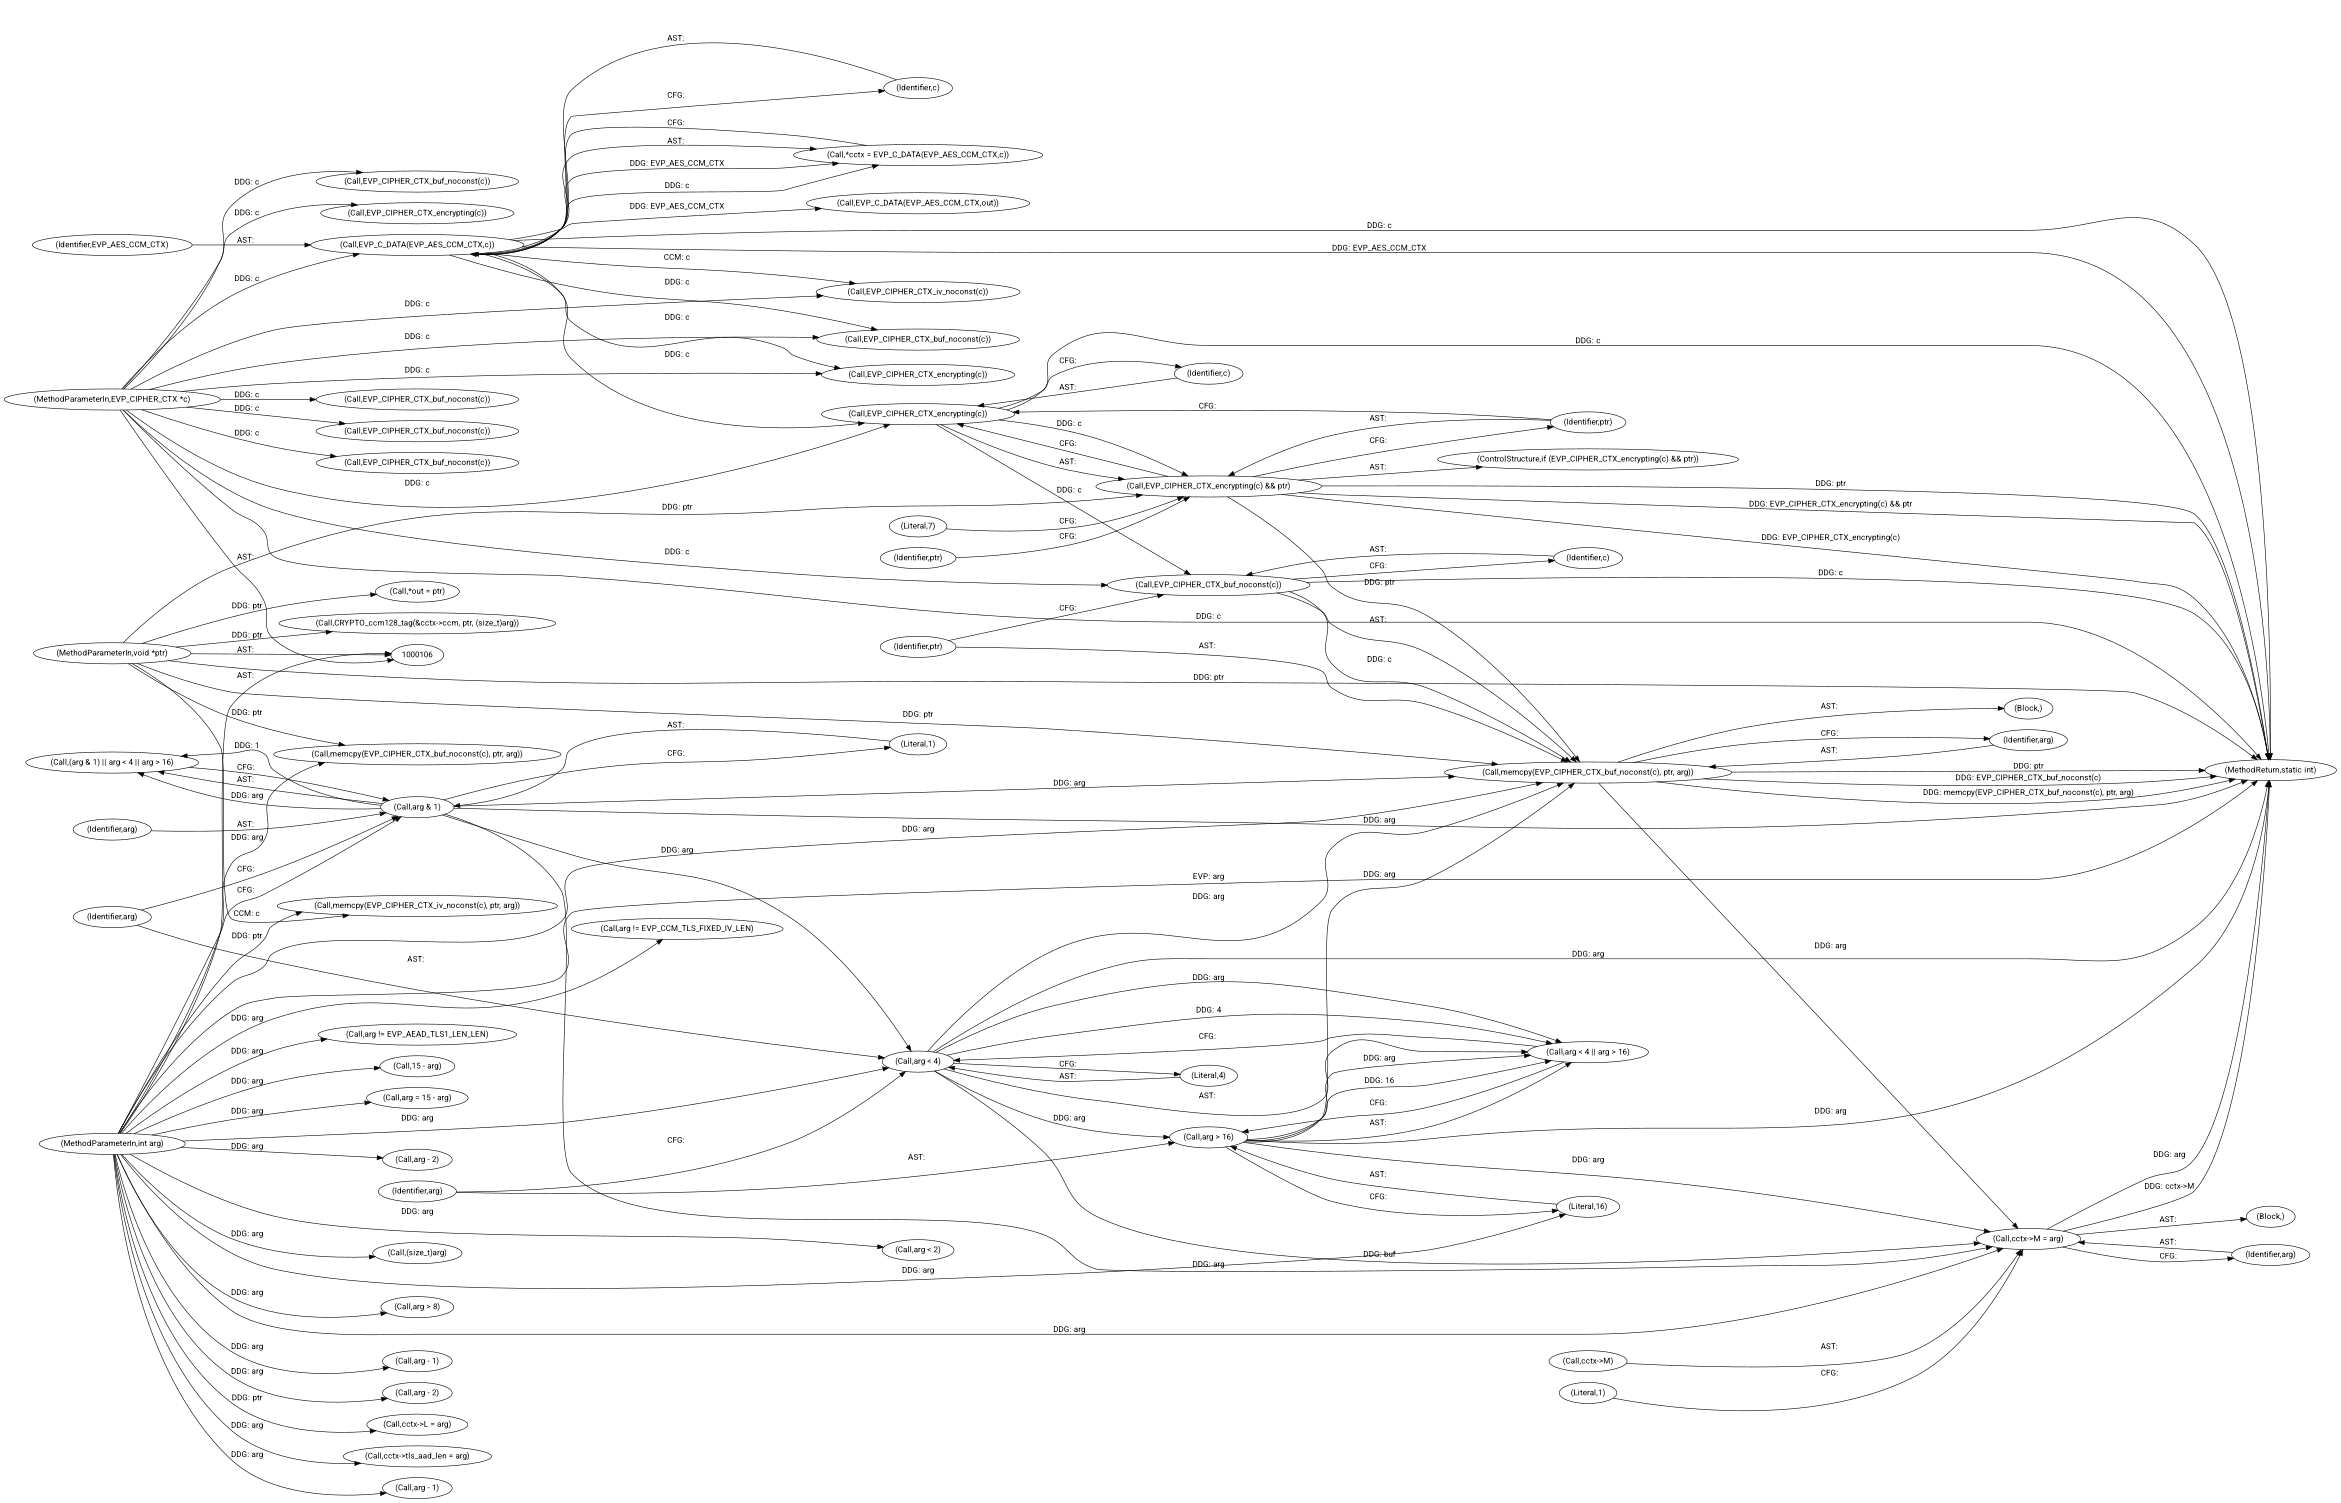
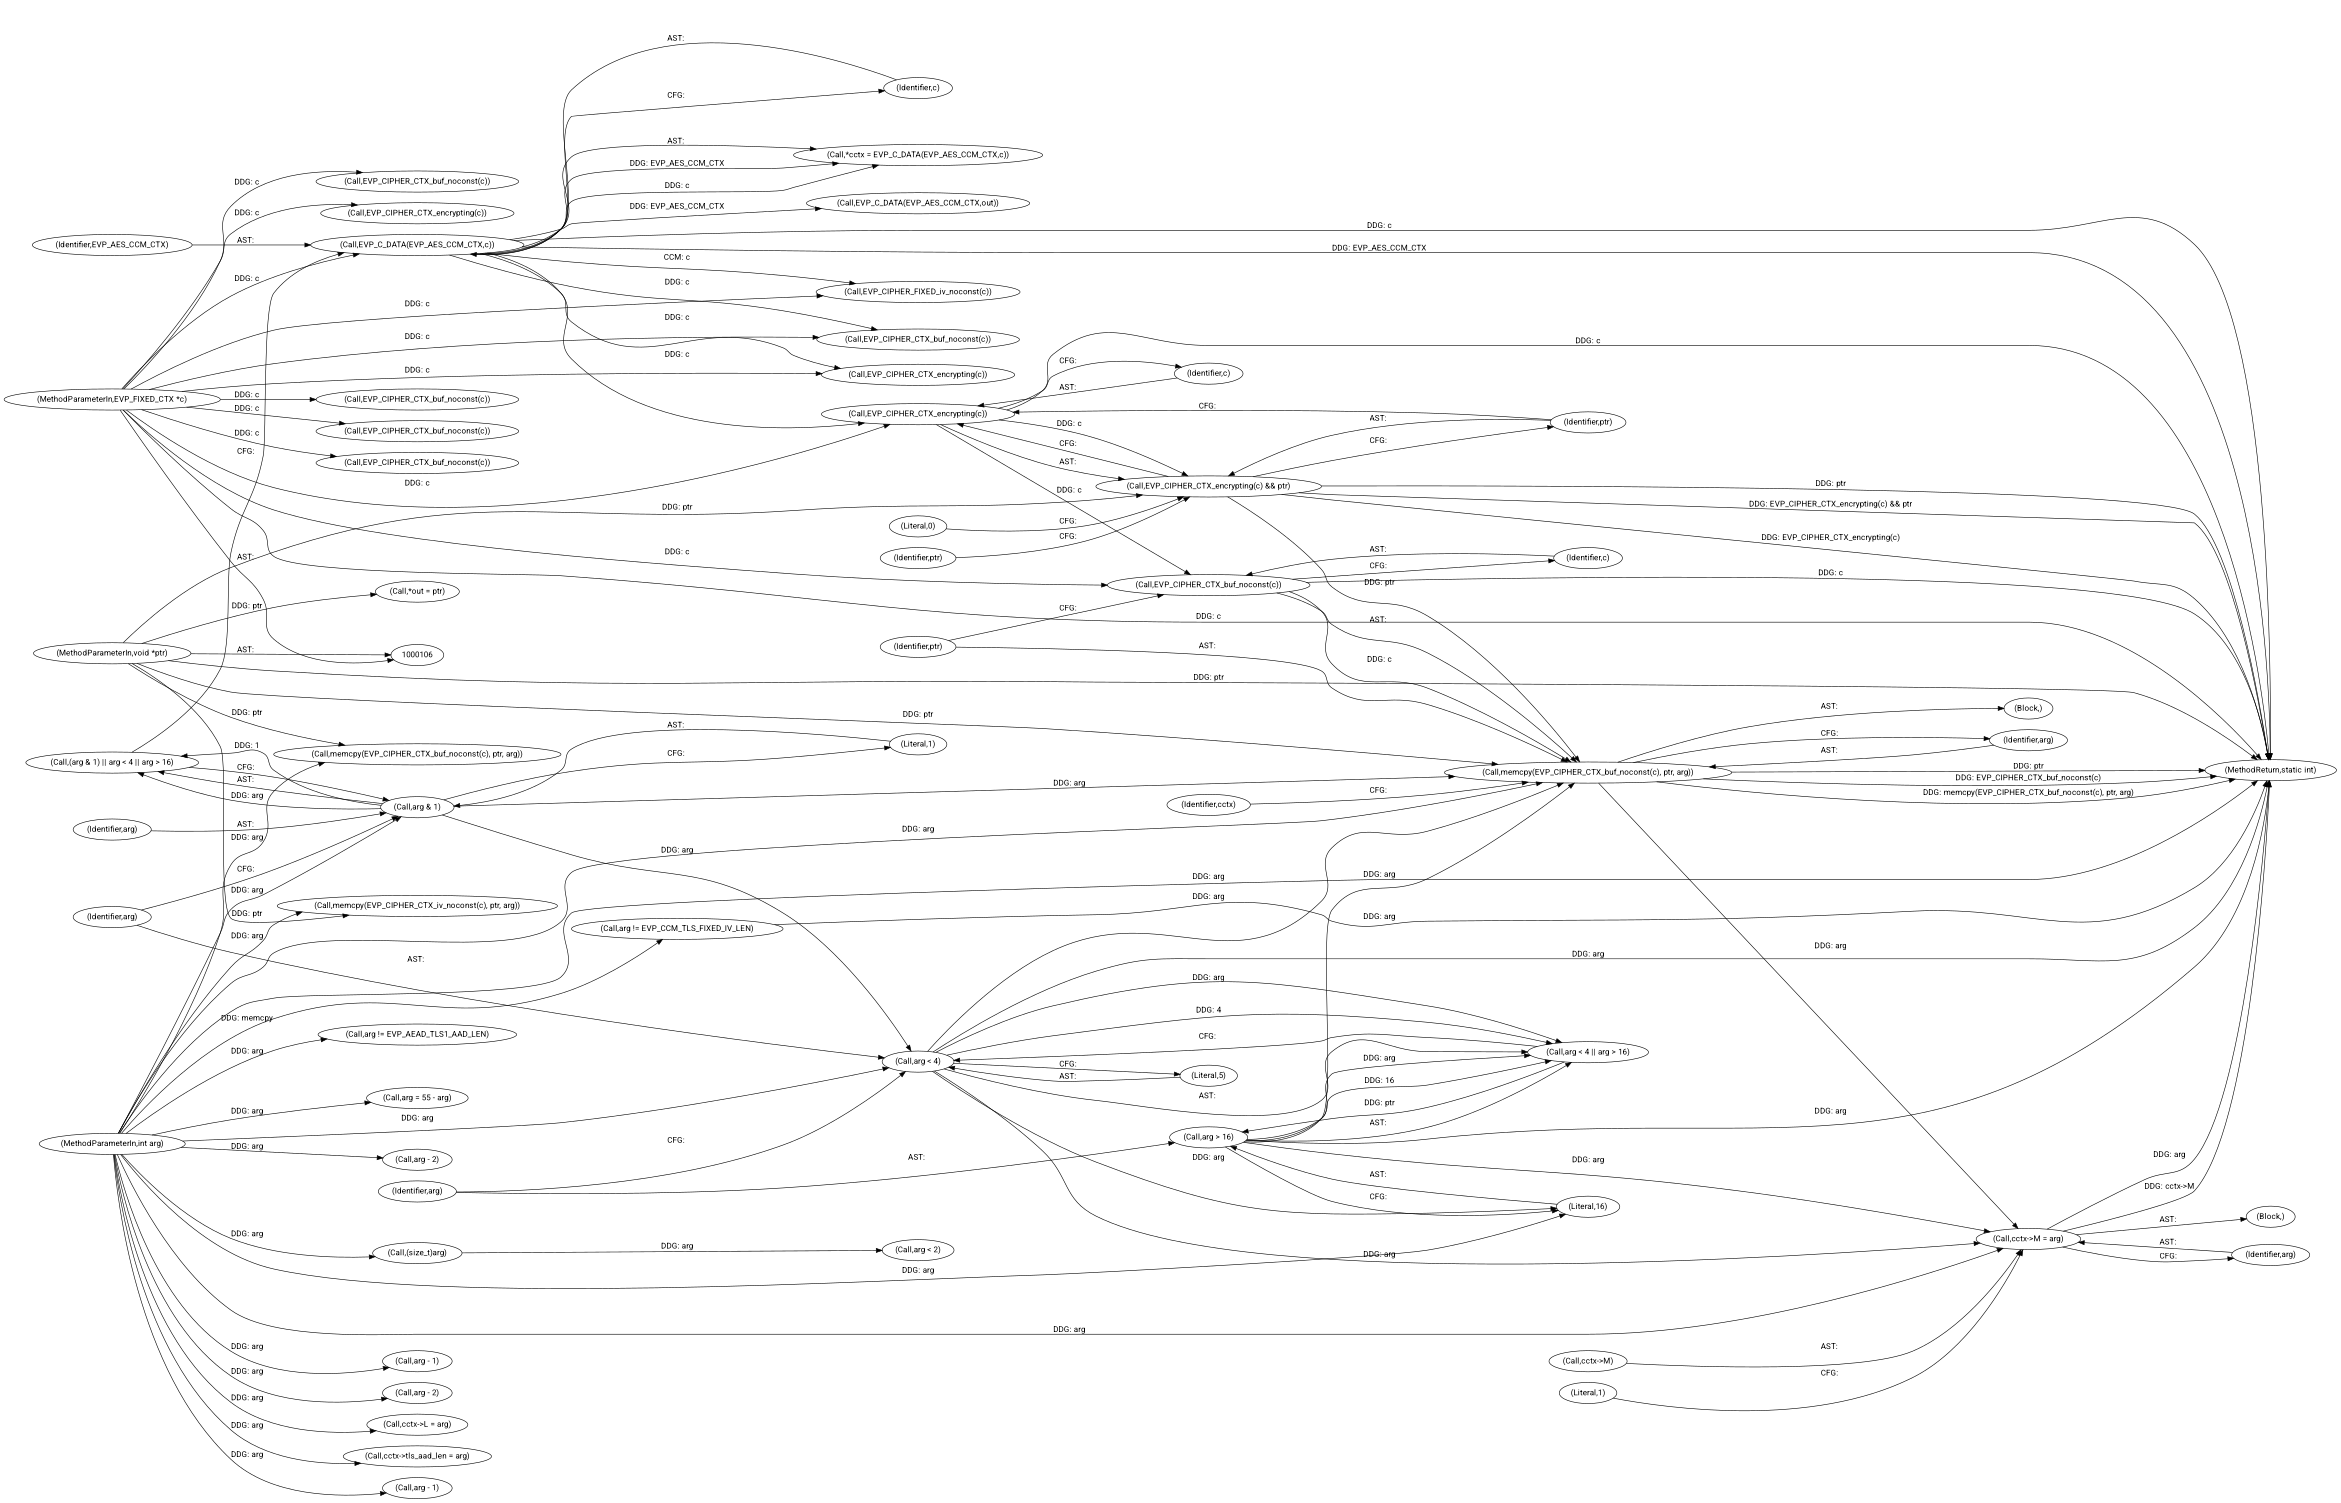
(626, 127) -> (247, 504)
(918, 292) -> (918, 292)
(112, 399) -> (112, 399)
(1588, 459) -> none
(918, 526) -> (918, 526)
(417, 623) -> none
(224, 739) -> none
none -> (1209, 805)
(1350, 825) -> (1549, 920)
(1209, 877) -> (1209, 877)
(247, 890) -> (247, 890)
(247, 914) -> (247, 914)
(247, 936) -> (247, 936)
(247, 1018) -> (247, 1018)
(417, 1035) -> (417, 1035)
(417, 1066) -> none
(1209, 1076) -> (1209, 1076)
(417, 1098) -> (417, 1098)
(1380, 1103) -> (1380, 1103)
(1045, 1120) -> (1227, 1203)
(497, 1234) -> (669, 1252)
(1063, 1247) -> none
(1380, 1255) -> (1380, 1255)
(417, 1307) -> none
(247, 1398) -> (247, 1398)
